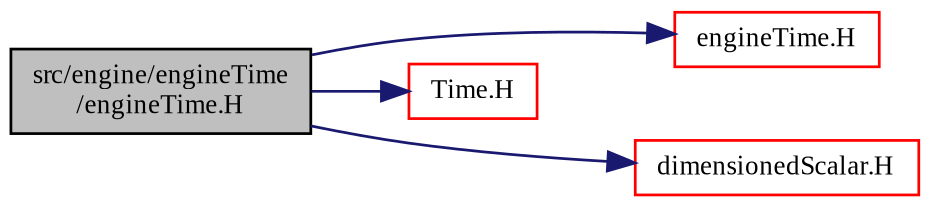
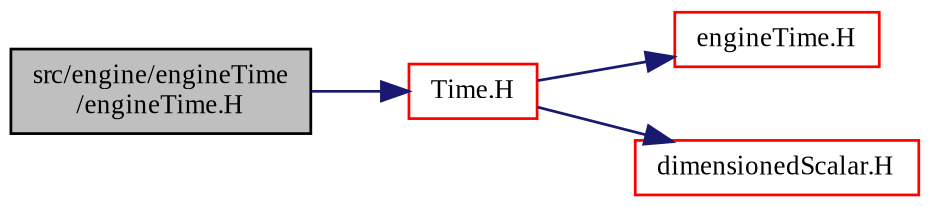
(479, 34) -> (592, 71)
(458, 149) -> (592, 121)
